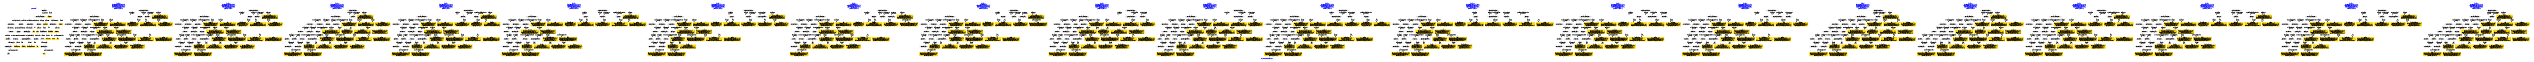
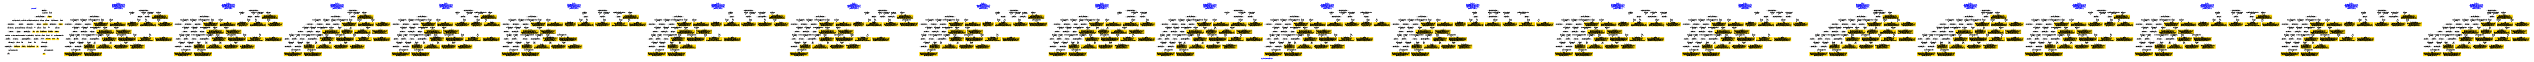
(43, 32) -> (43, 32)
